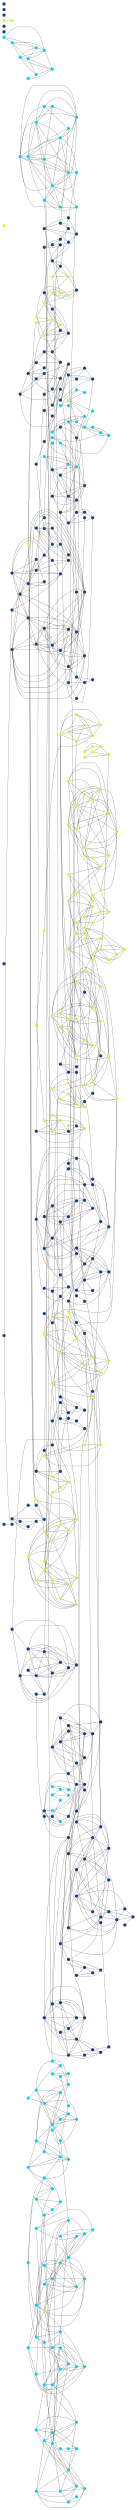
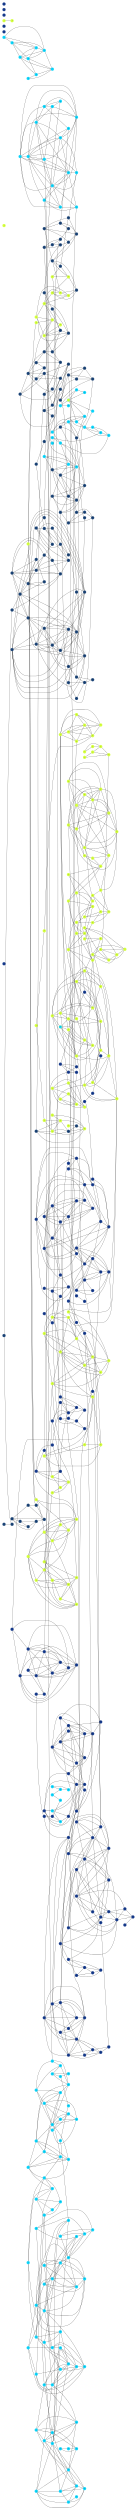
none -> (60, 101)
(60, 1027) -> (60, 1027)
(68, 1795) -> none
(28, 2098) -> none
(44, 2311) -> (44, 2311)
